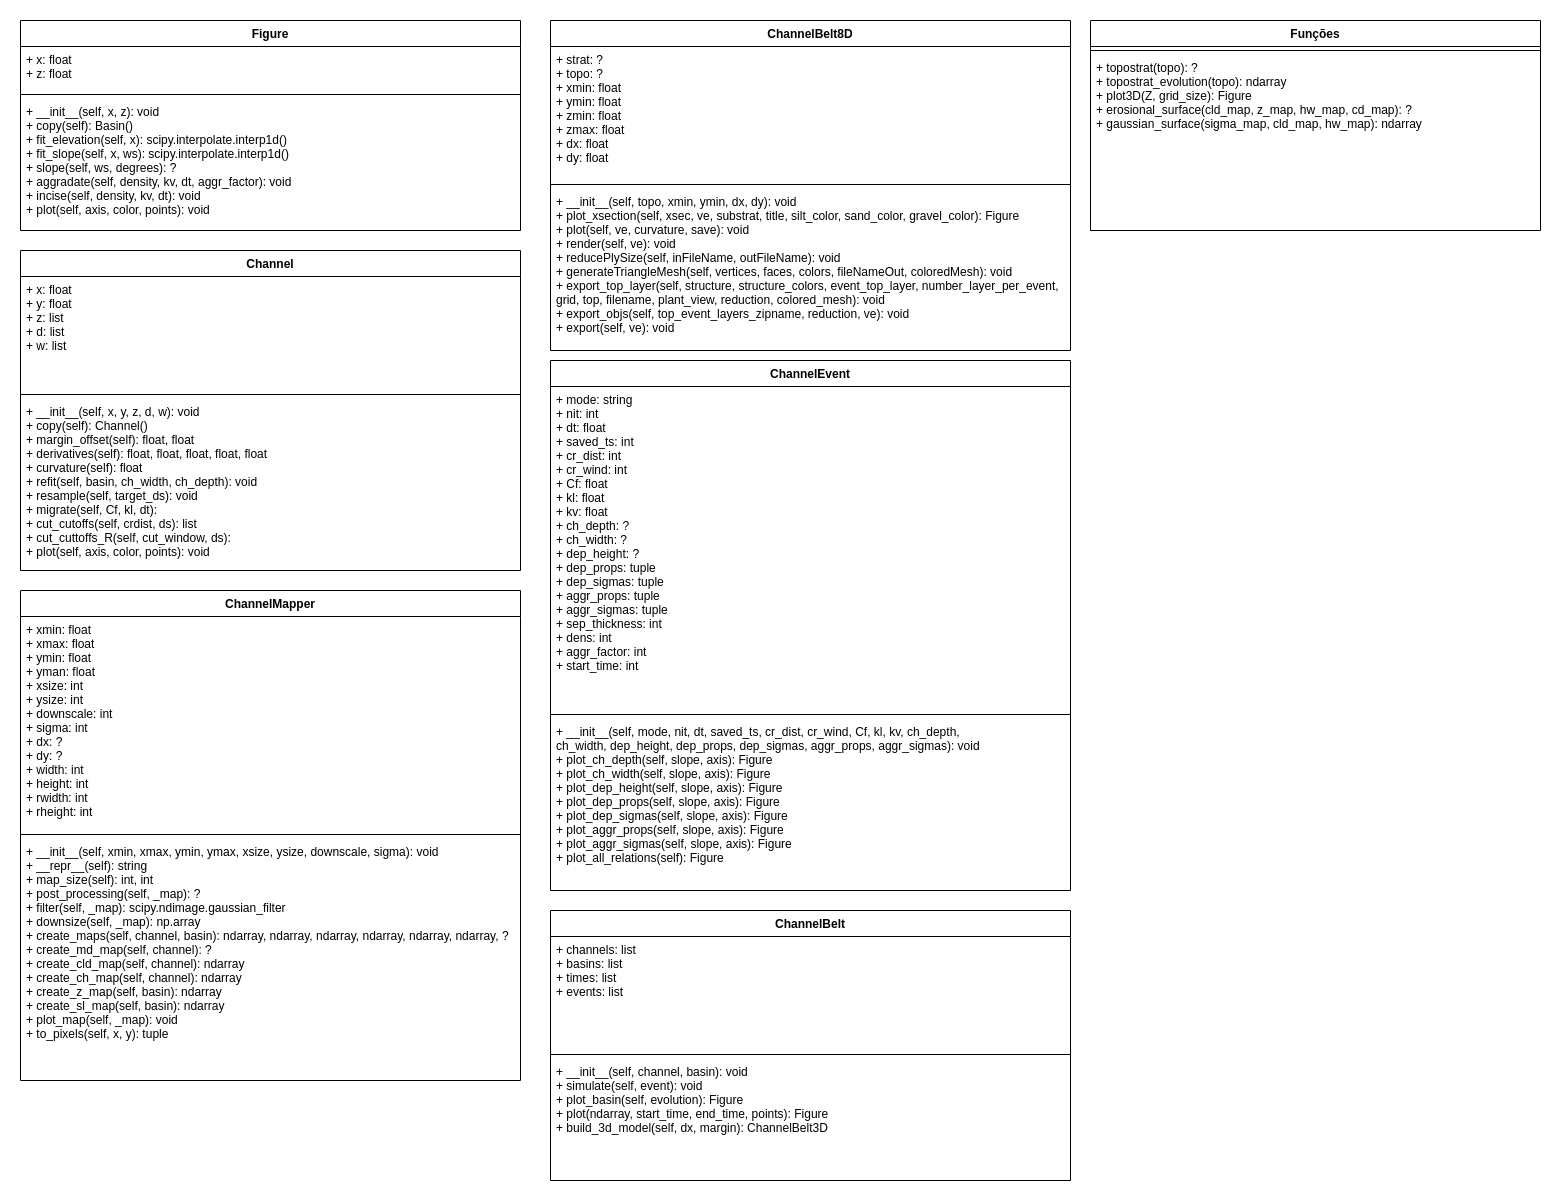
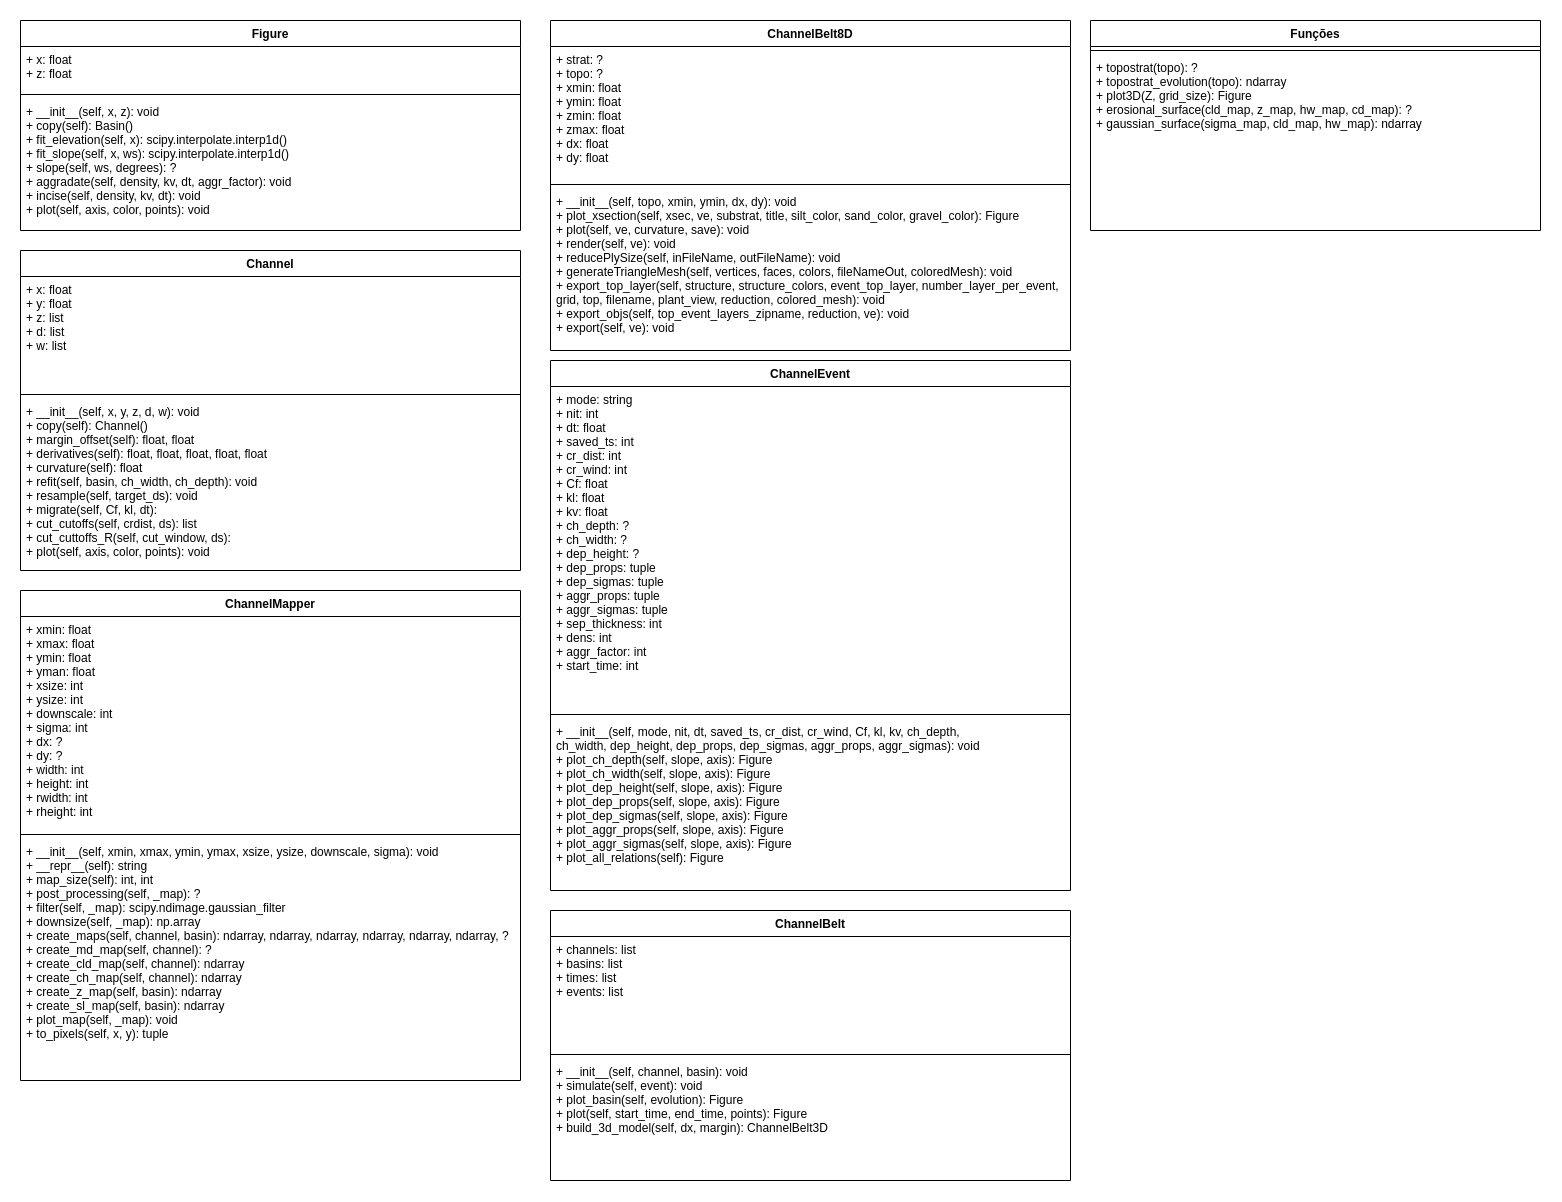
(663, 1072) -> (663, 1072)
